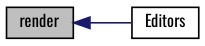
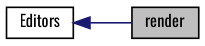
(111, 23) -> (111, 23)
